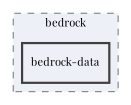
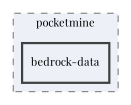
(66, 24) -> (66, 24)
